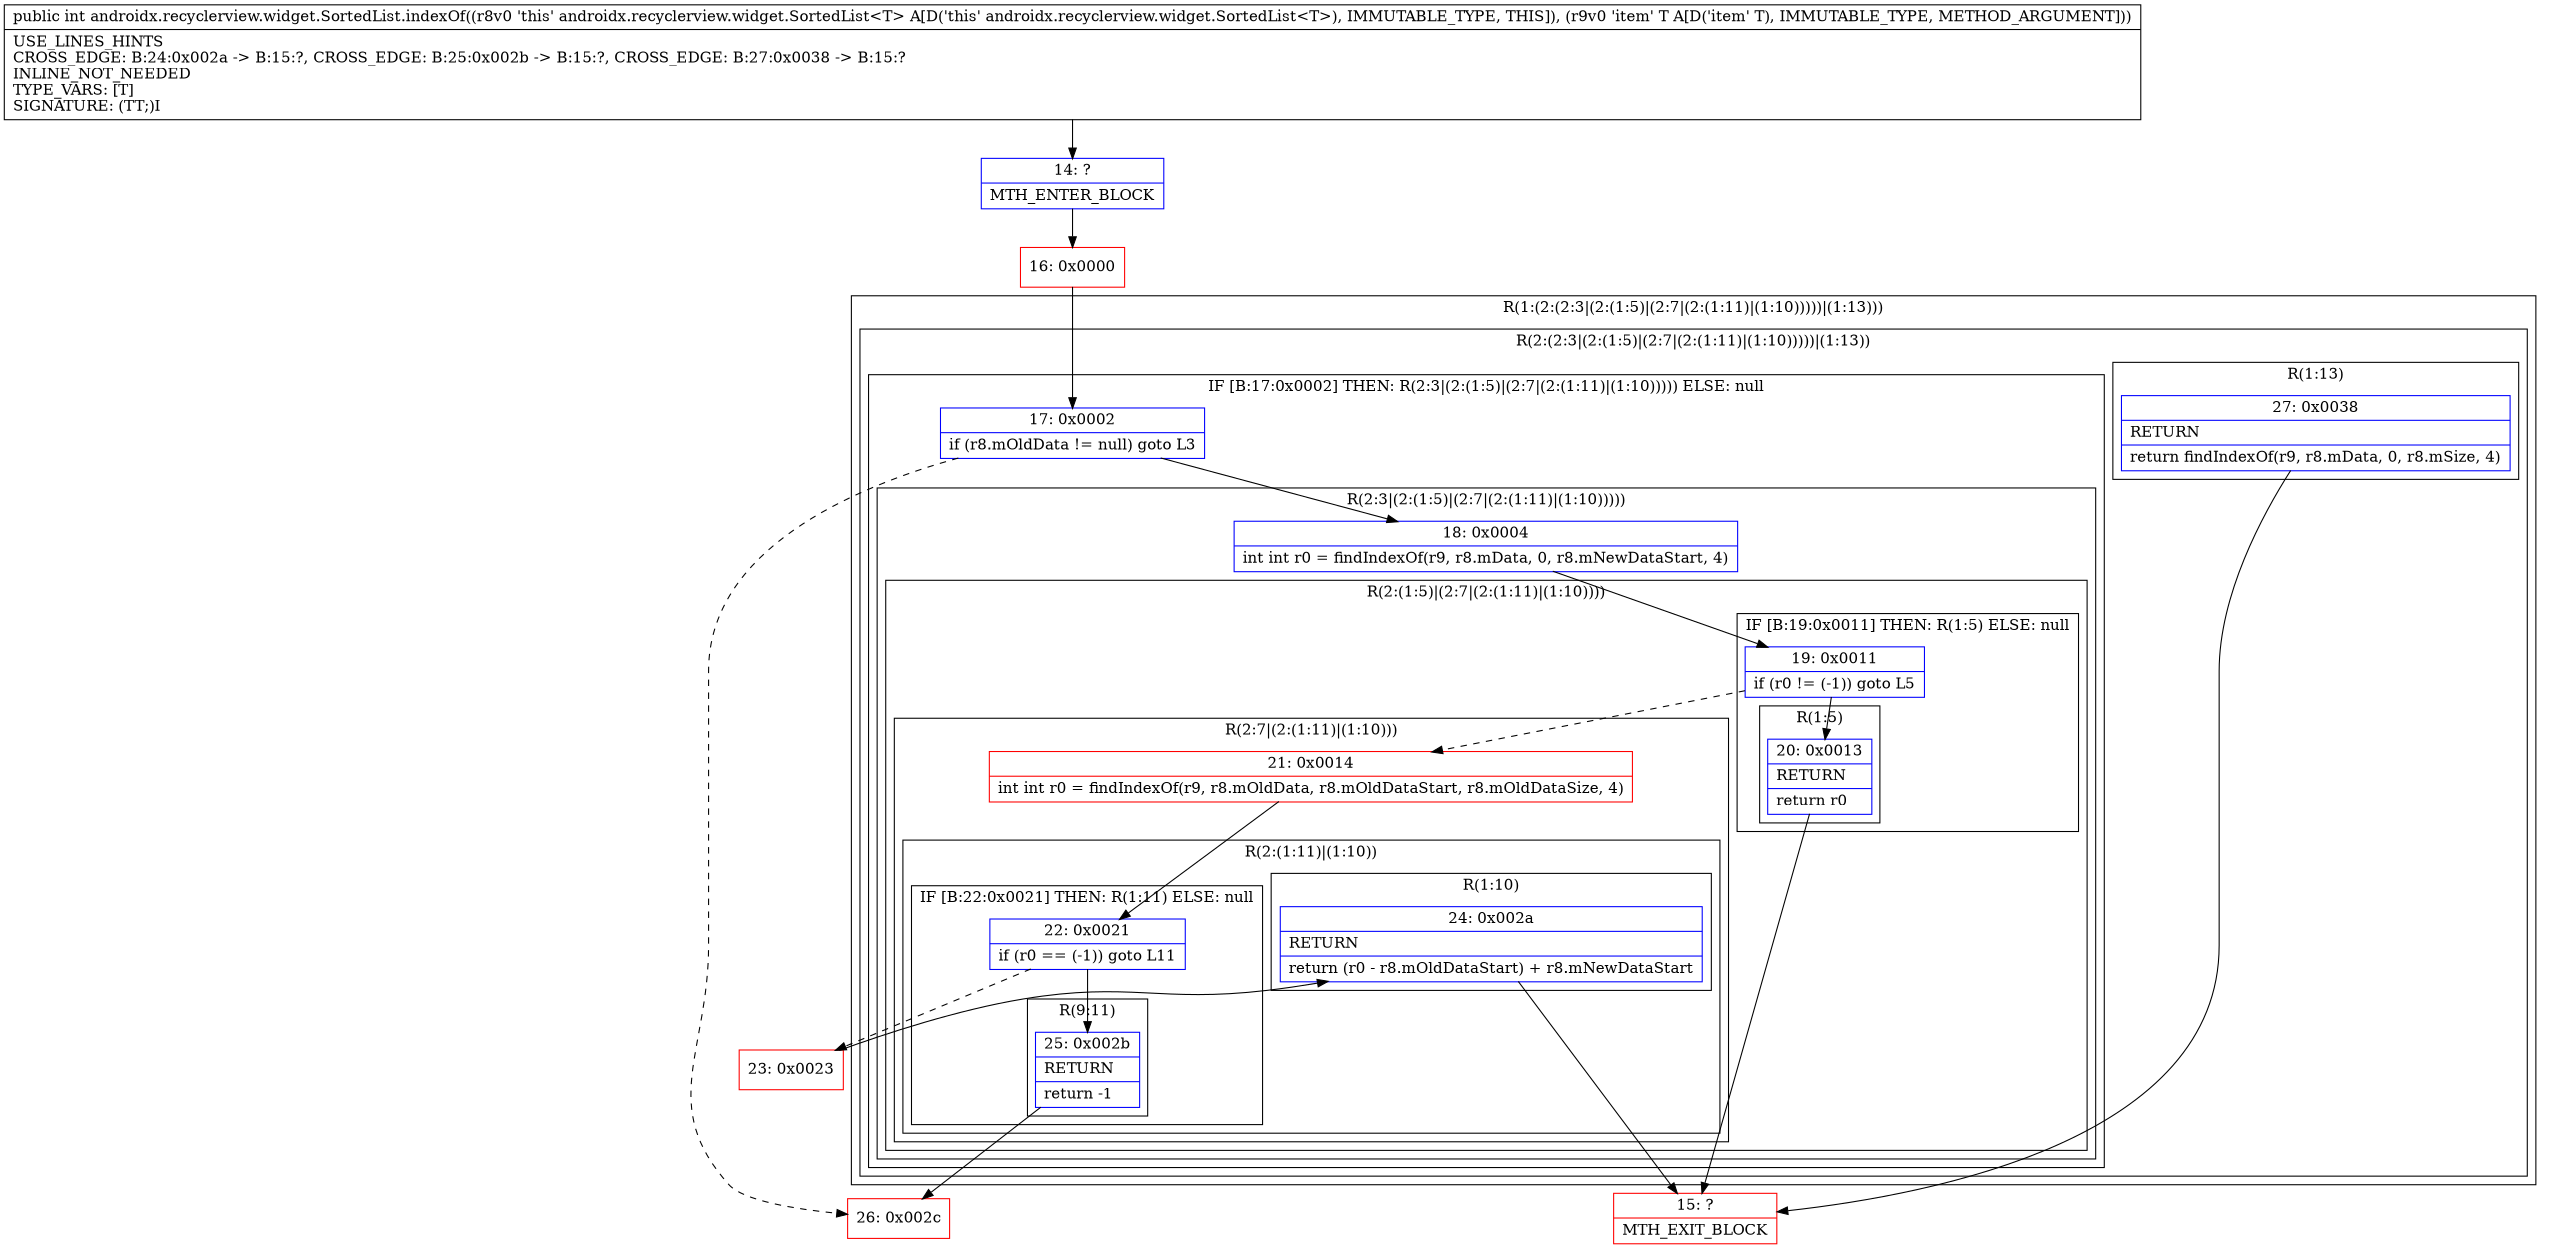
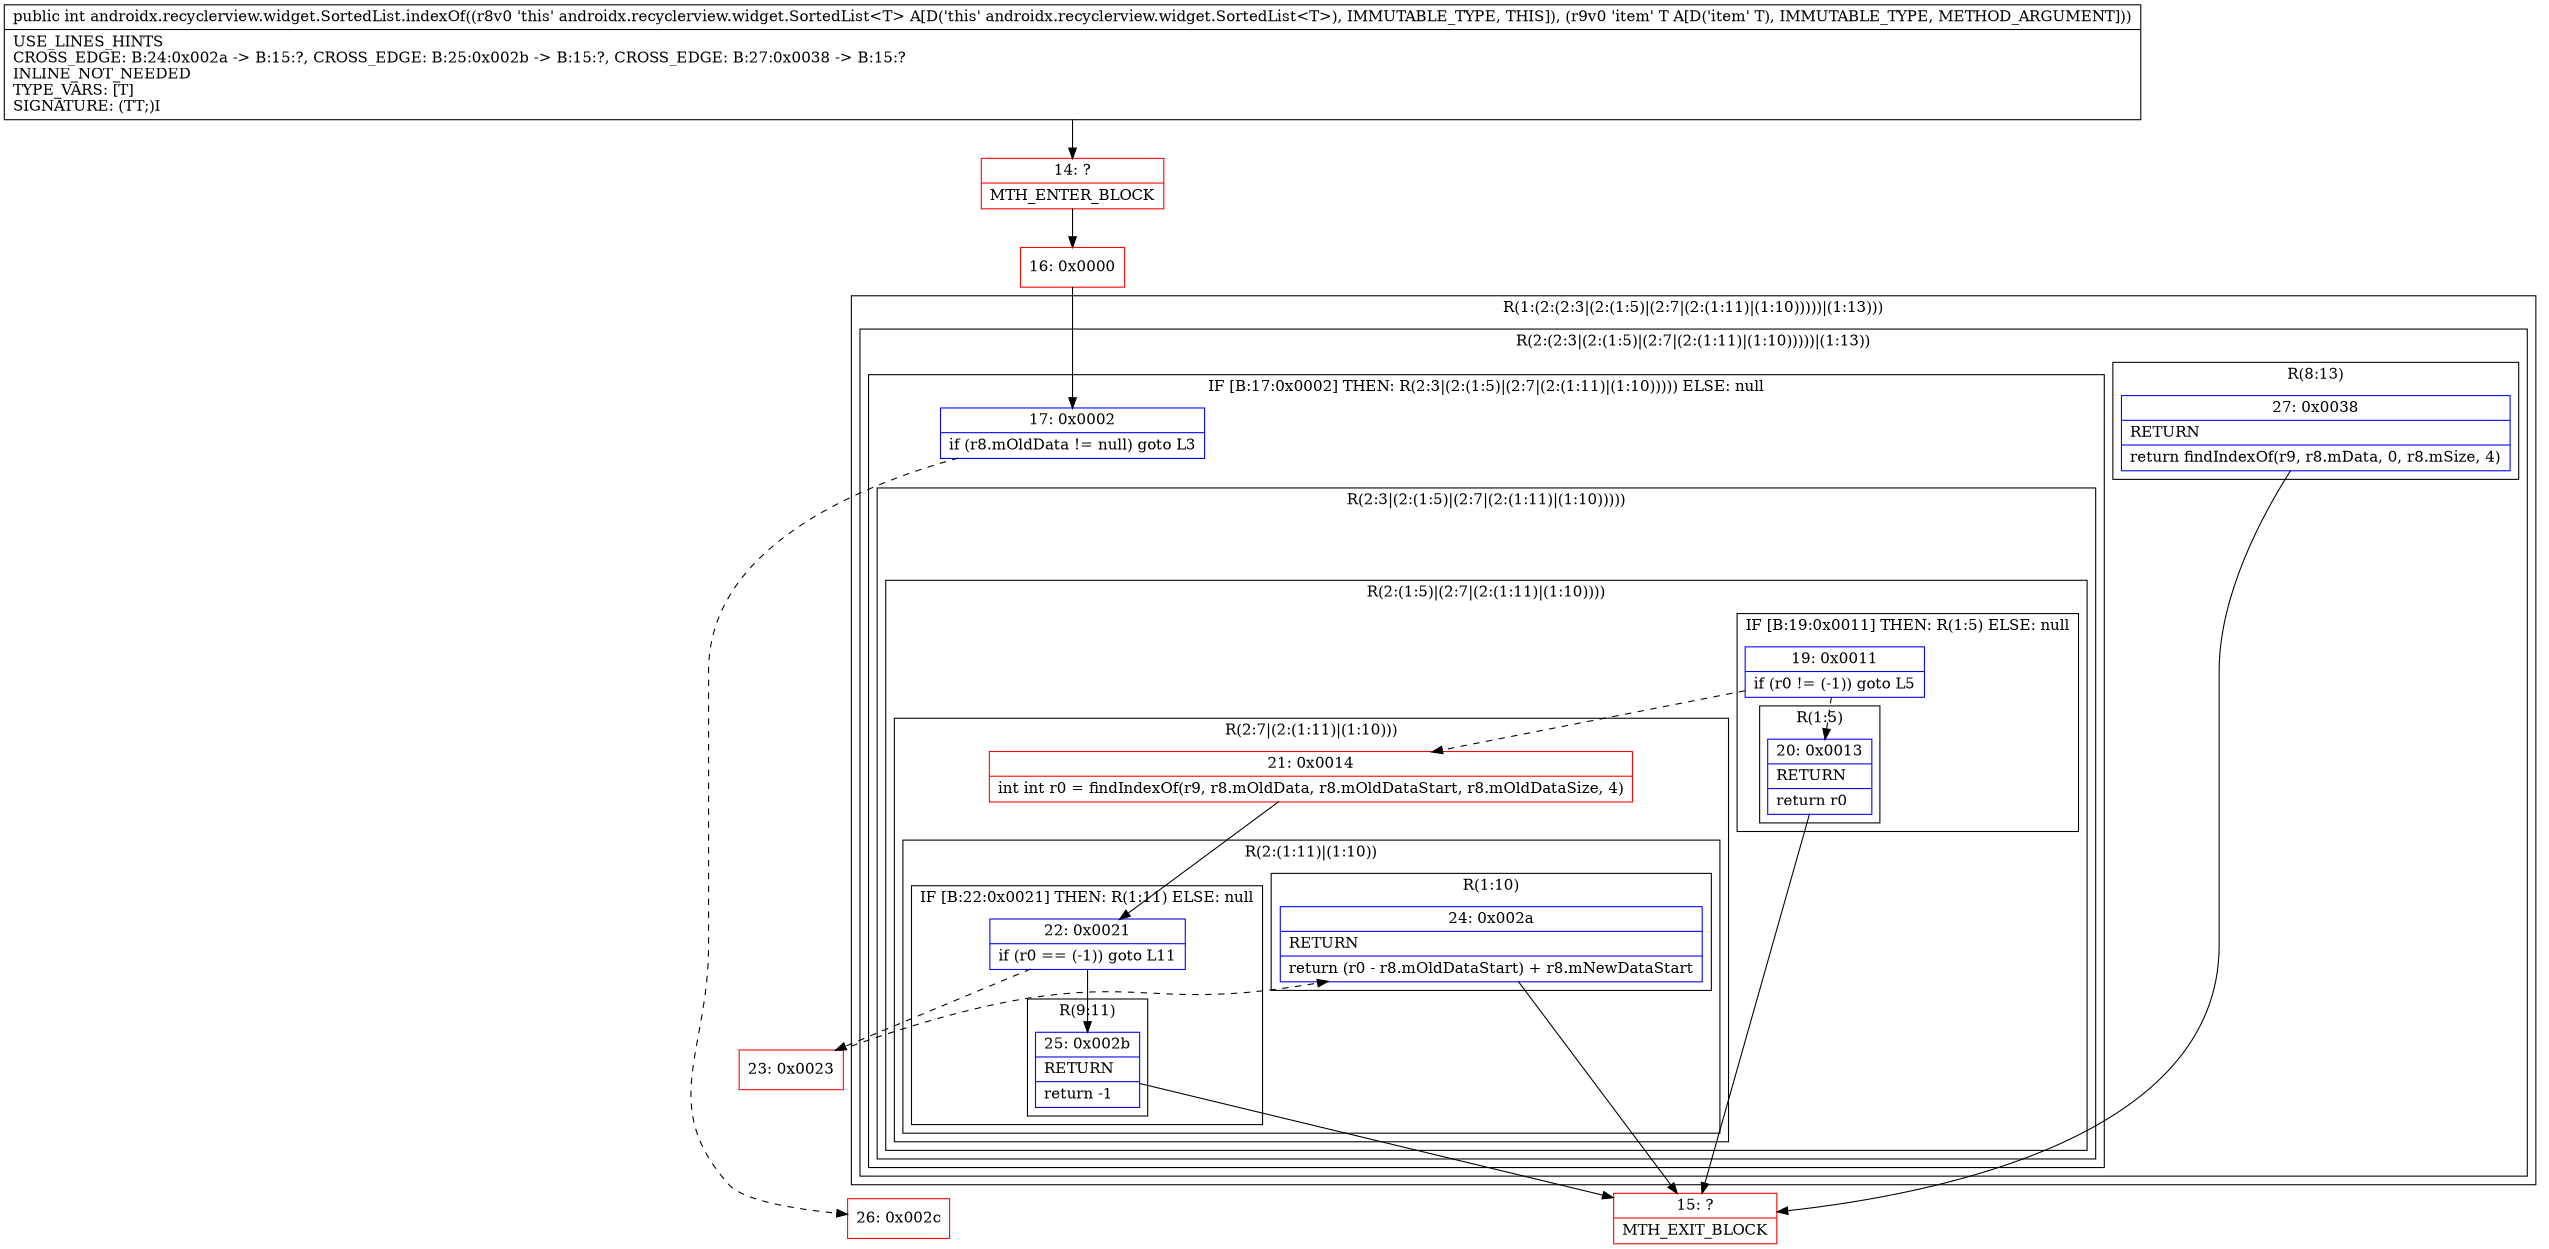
(1073, 184) -> (1073, 184)
(2316, 375) -> (2316, 375)
(1486, 546) -> none
(1829, 713) -> (1829, 713)
(1099, 992) -> (1099, 992)
(986, 1150) -> (1313, 1125)
